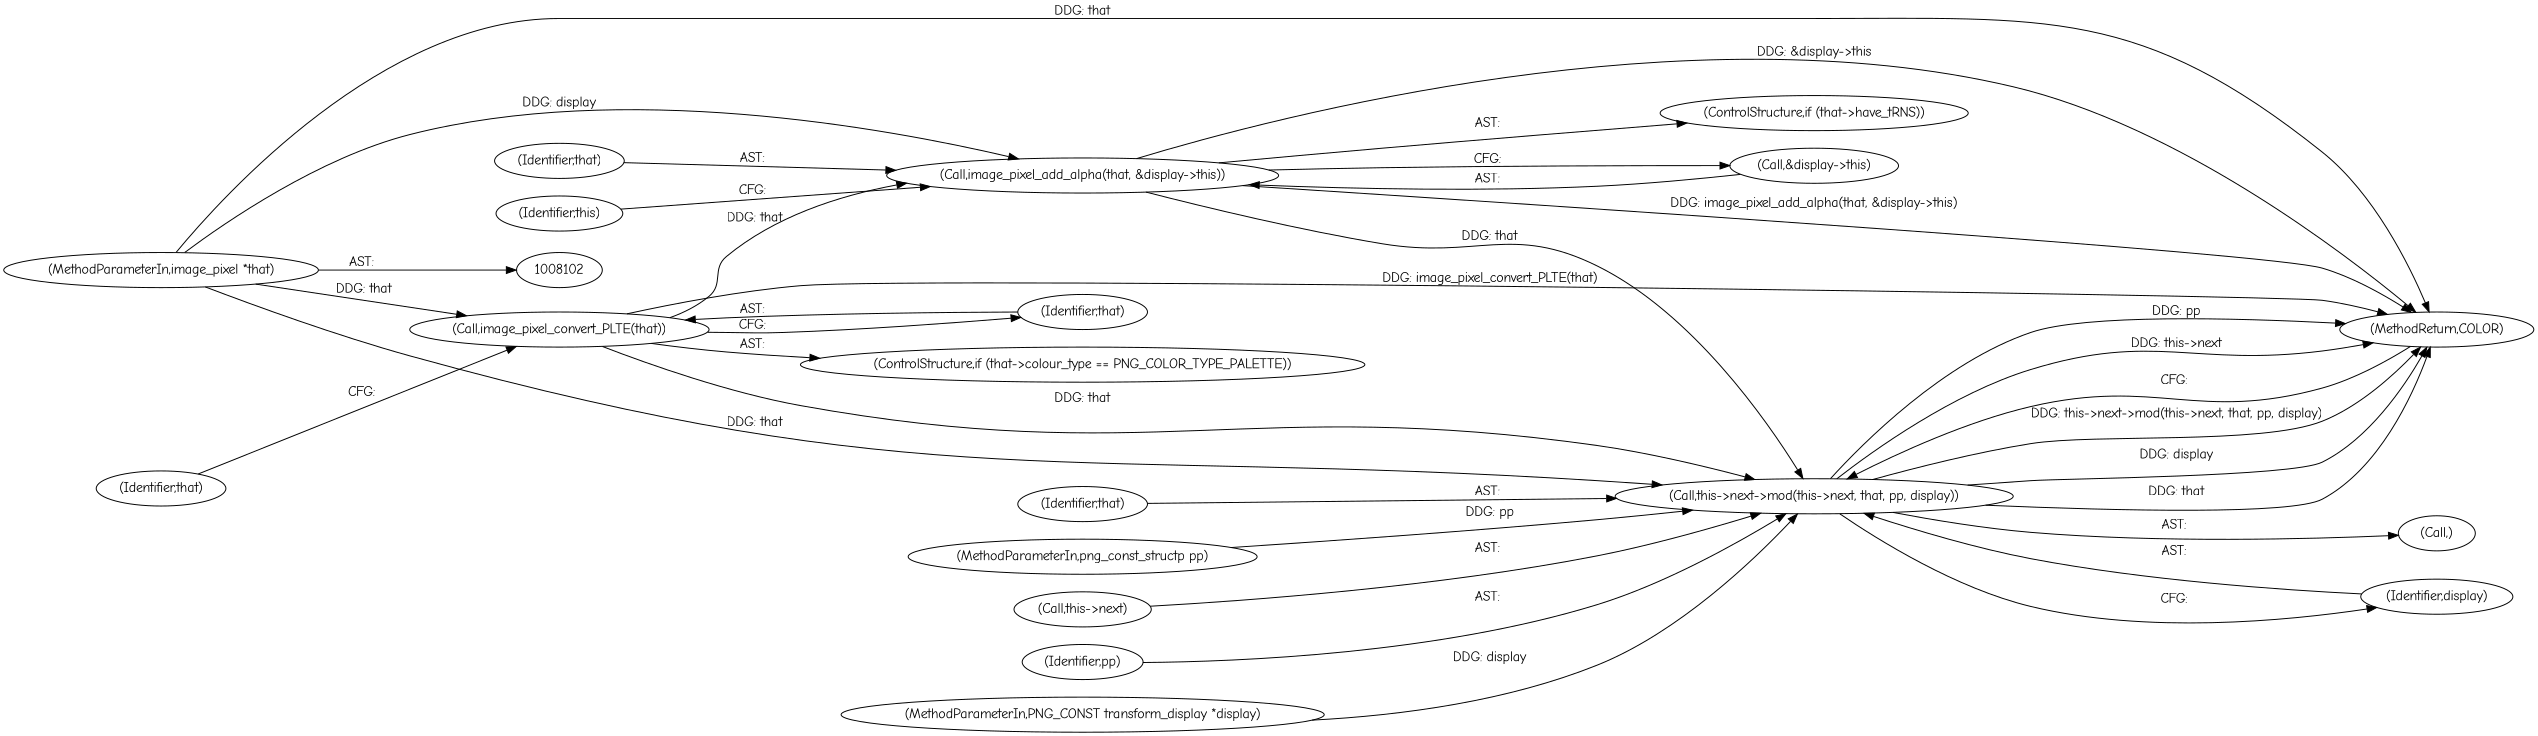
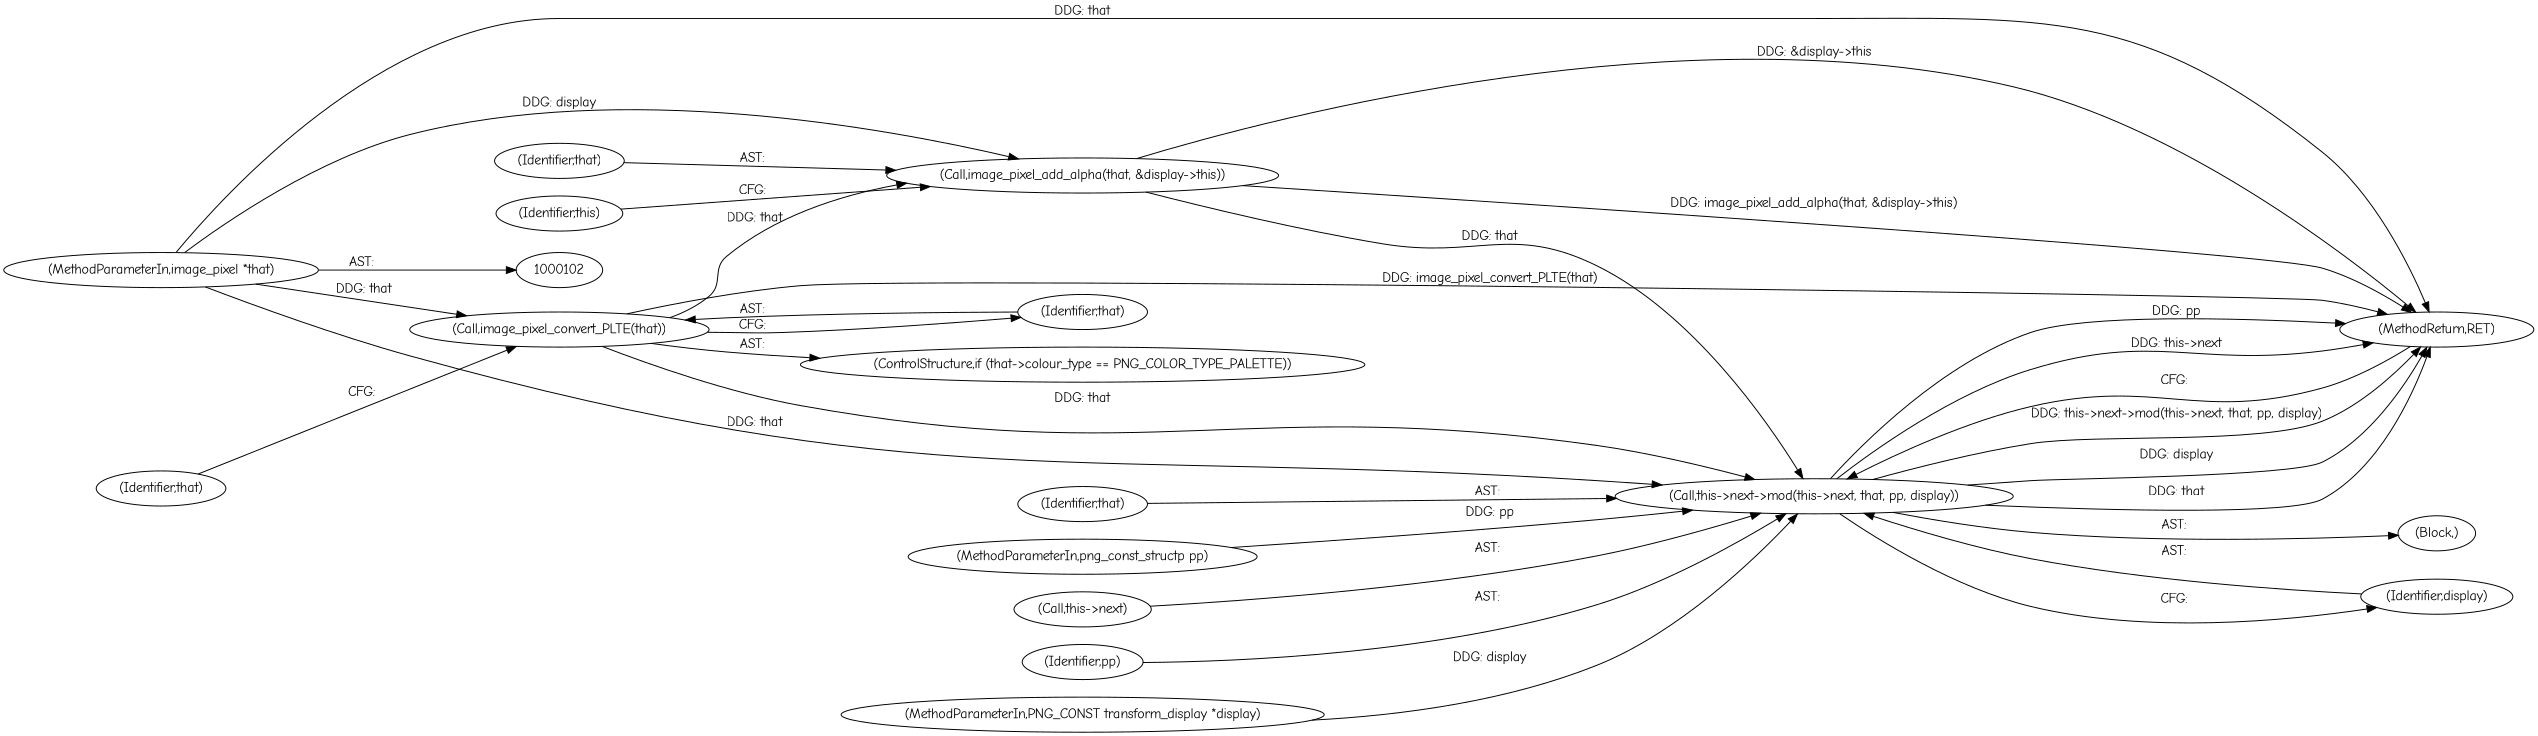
(1814, 113) -> none
(1814, 166) -> none
(559, 270) -> (559, 270)
(2437, 330) -> (2437, 330)
(2437, 533) -> (2437, 533)
